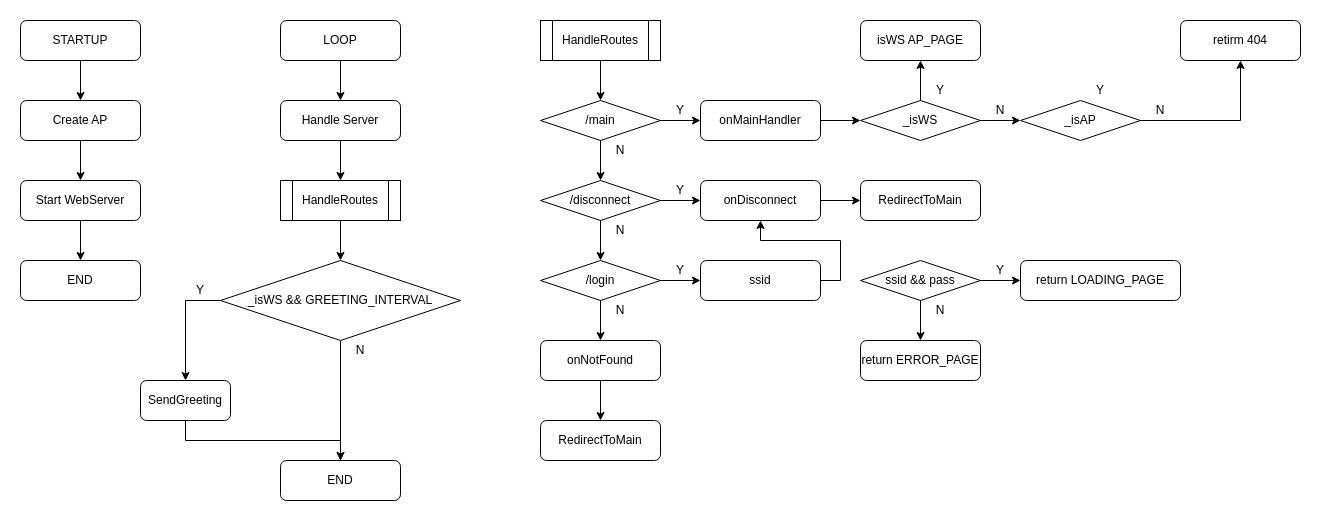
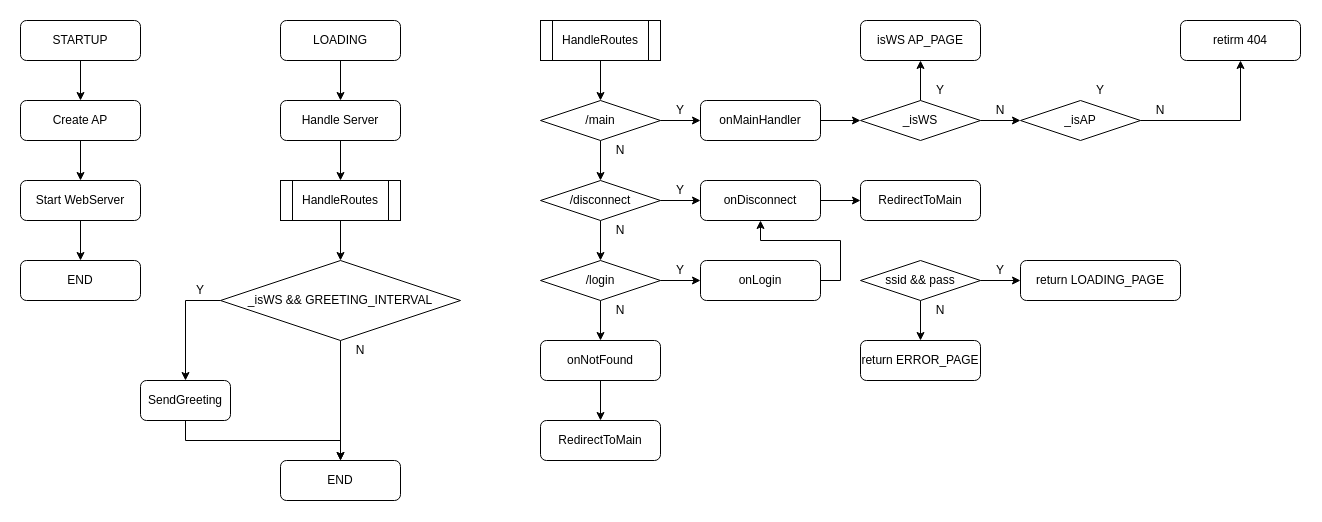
(341, 41) -> (341, 41)
(761, 281) -> (761, 281)
